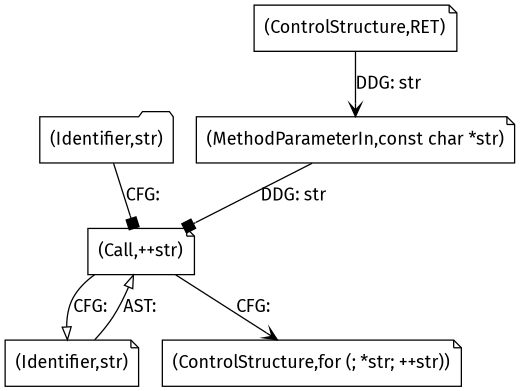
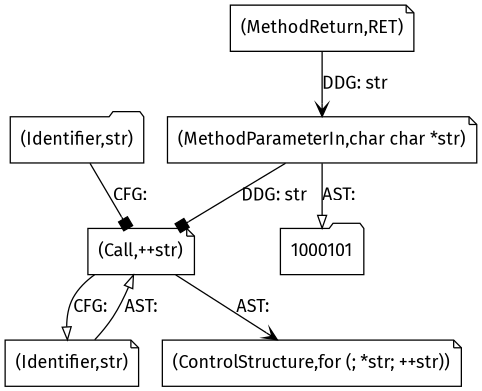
(355, 28) -> (322, 28)
(355, 140) -> (322, 140)
none -> (322, 252)
(256, 307) -> (255, 307)
